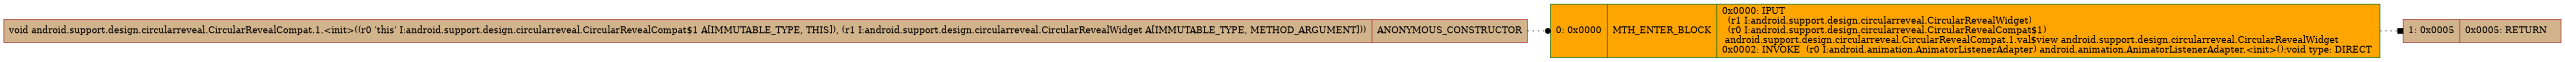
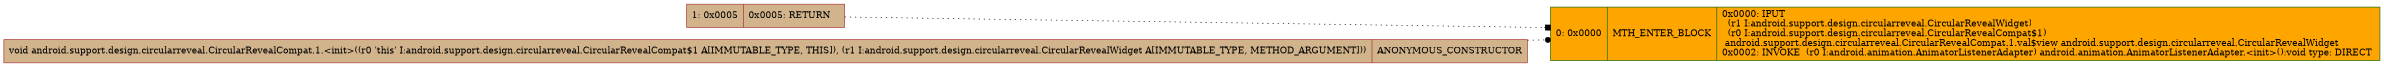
(2388, 31) -> (1194, 22)
